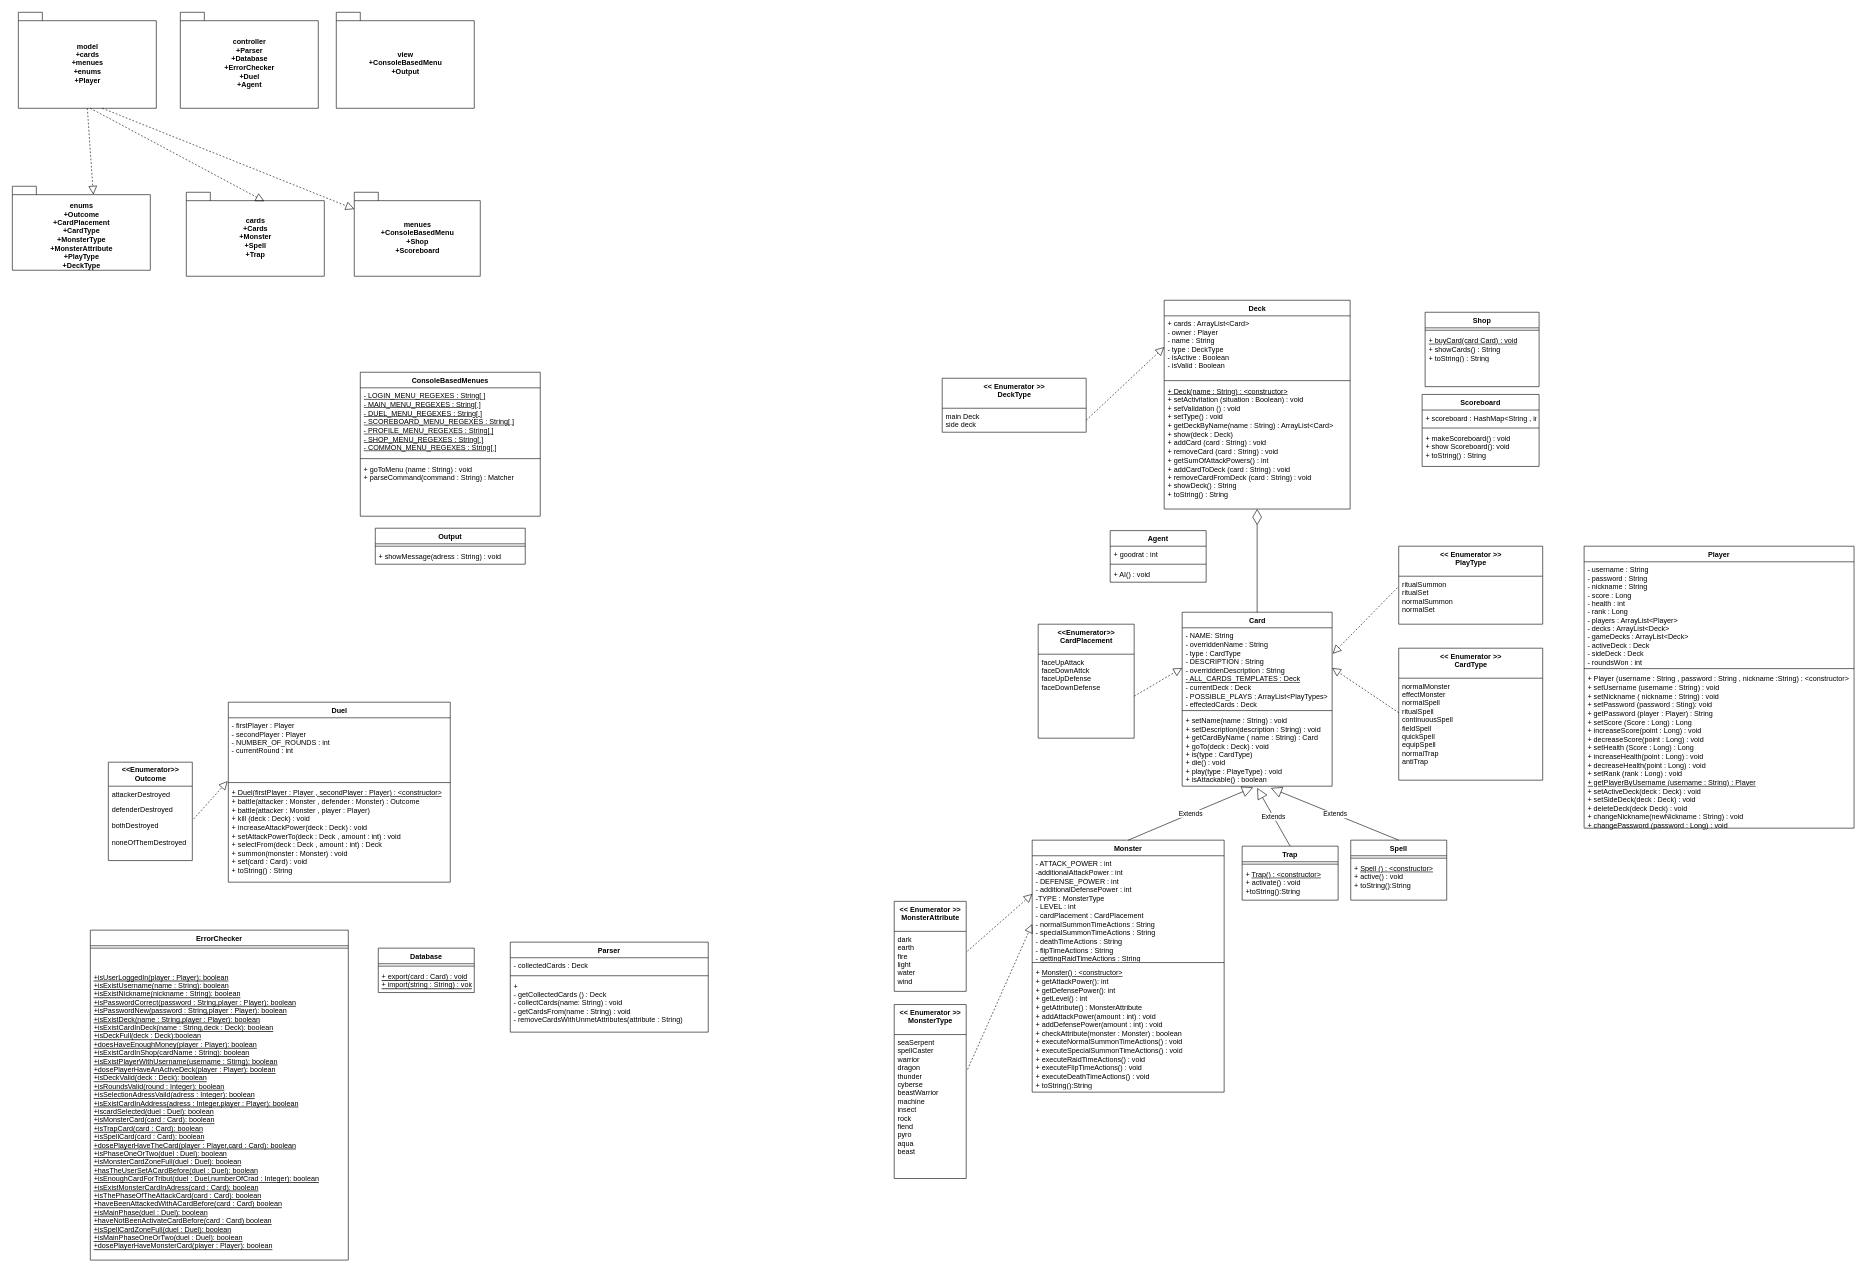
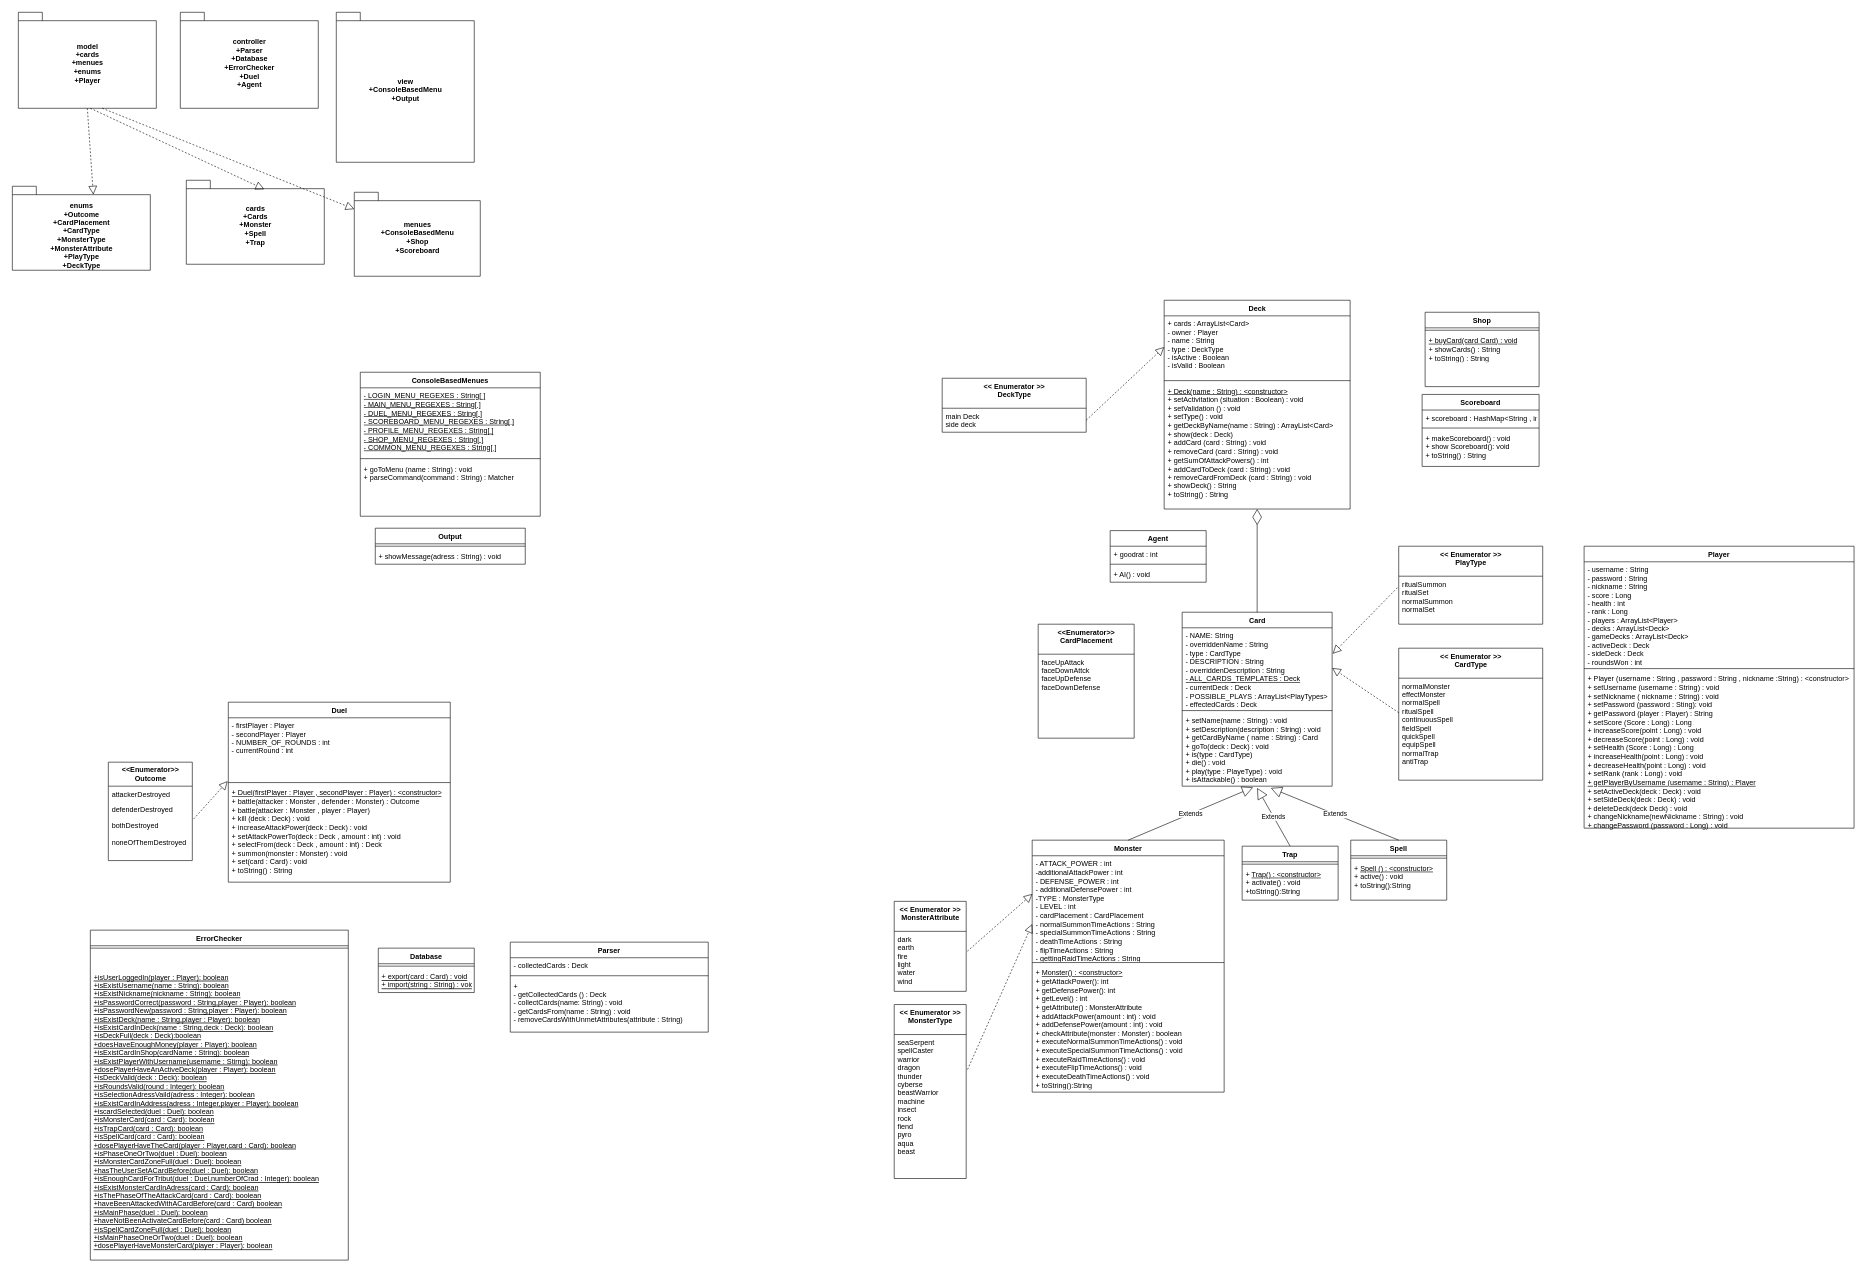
(405, 60) -> (405, 87)
(255, 234) -> (255, 222)
(1155, 684) -> none
